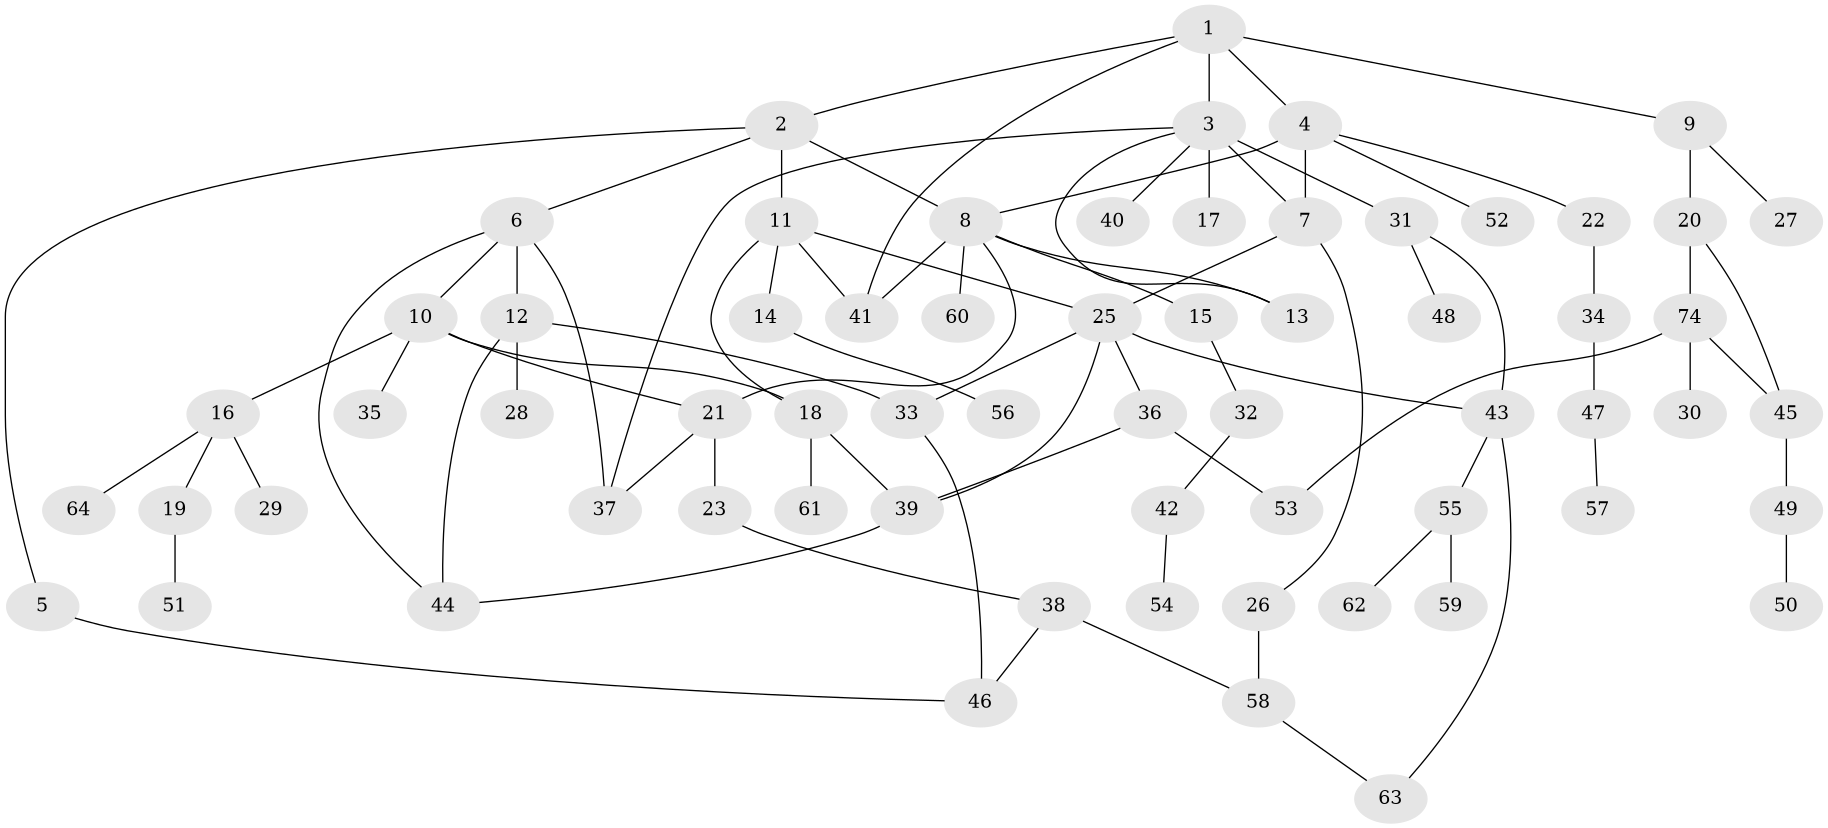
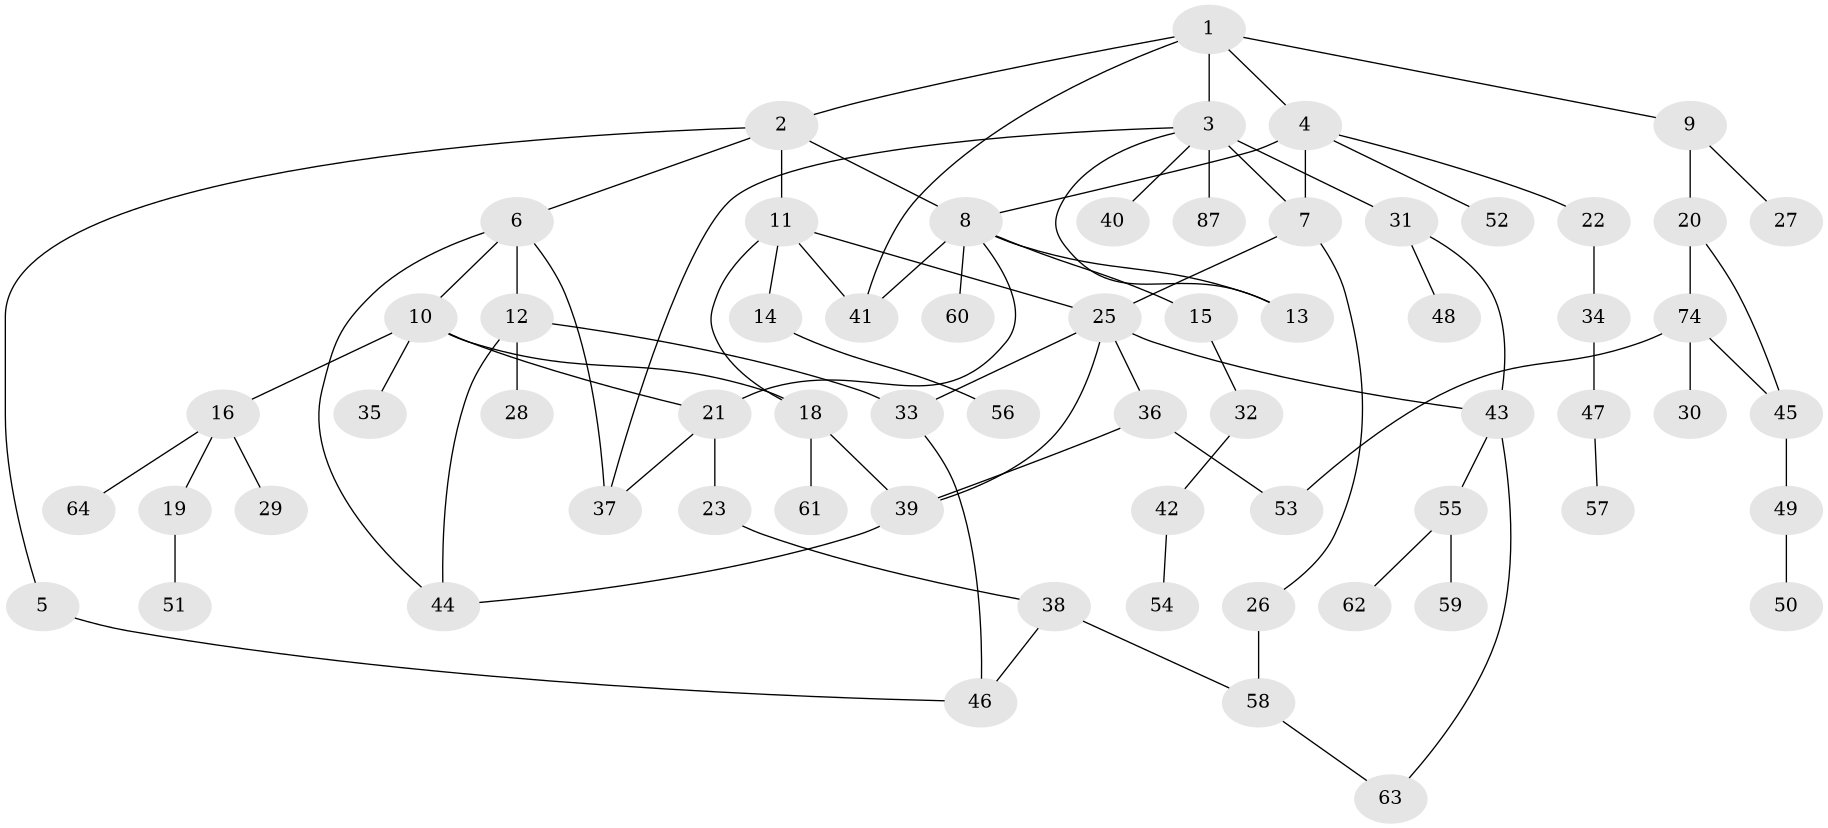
(1209, 222) -> (1209, 222)
